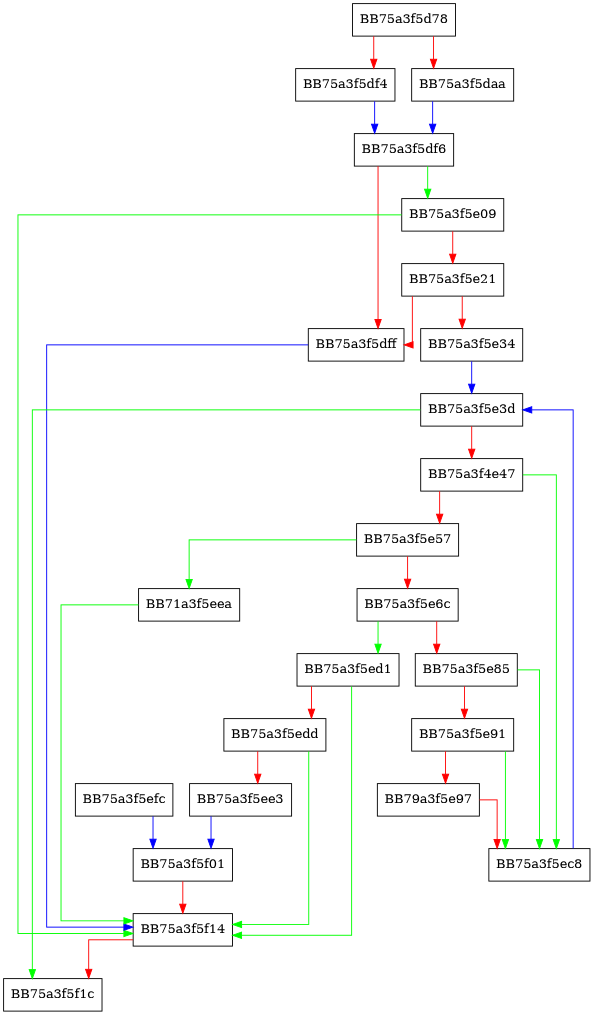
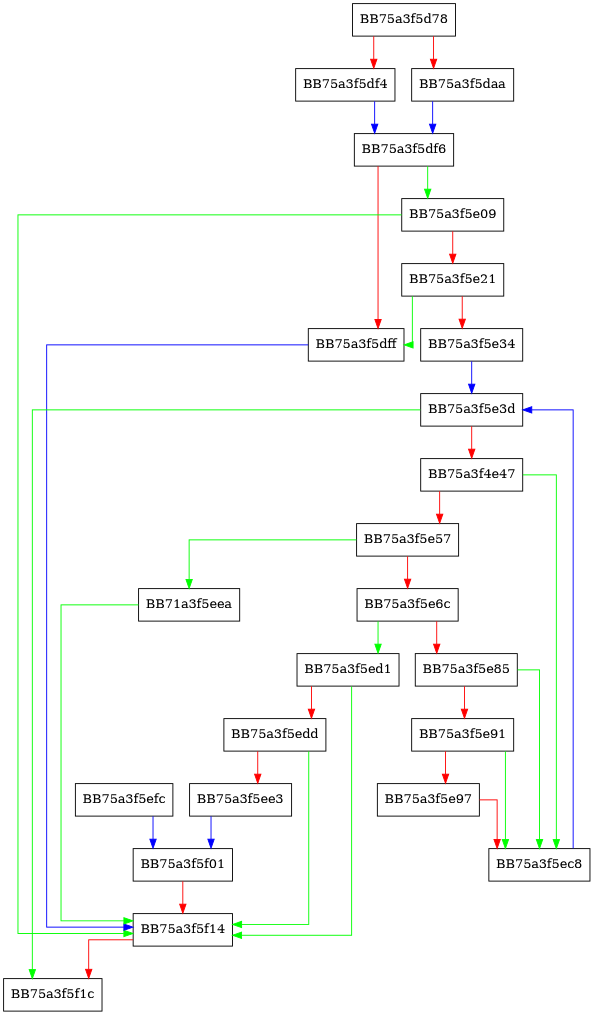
(412, 321) -> (412, 321)
(428, 800) -> (428, 800)
